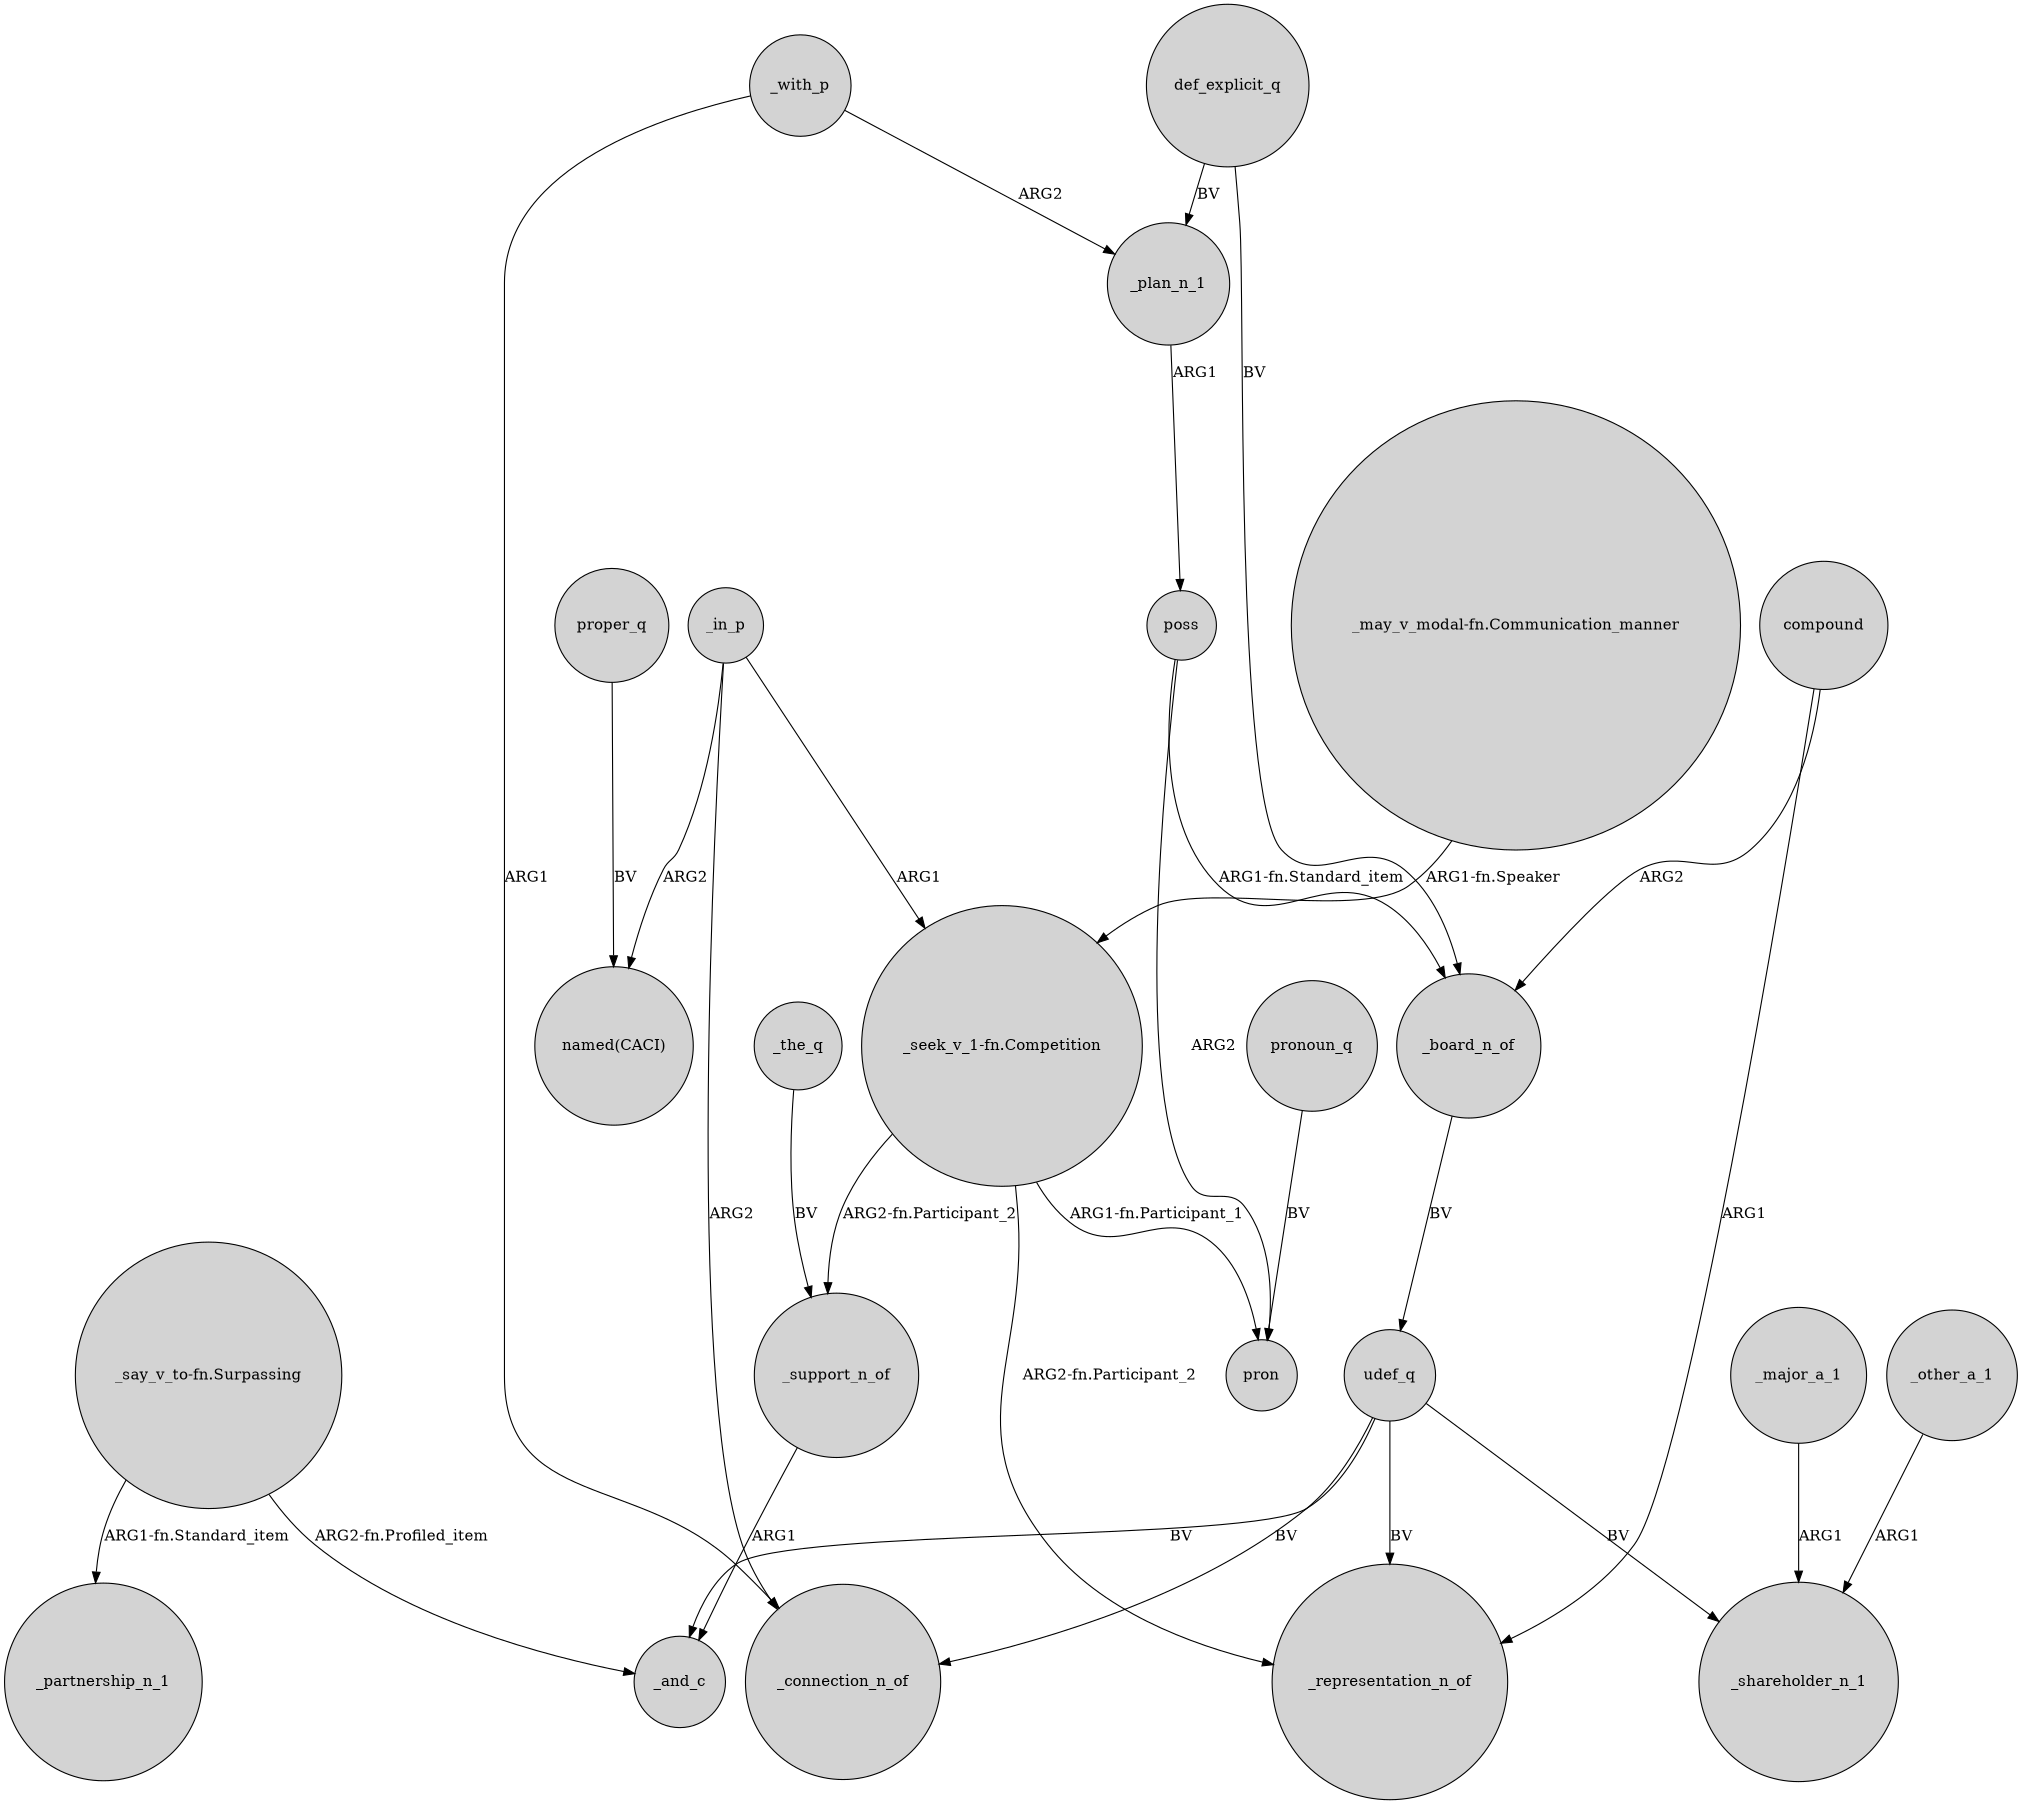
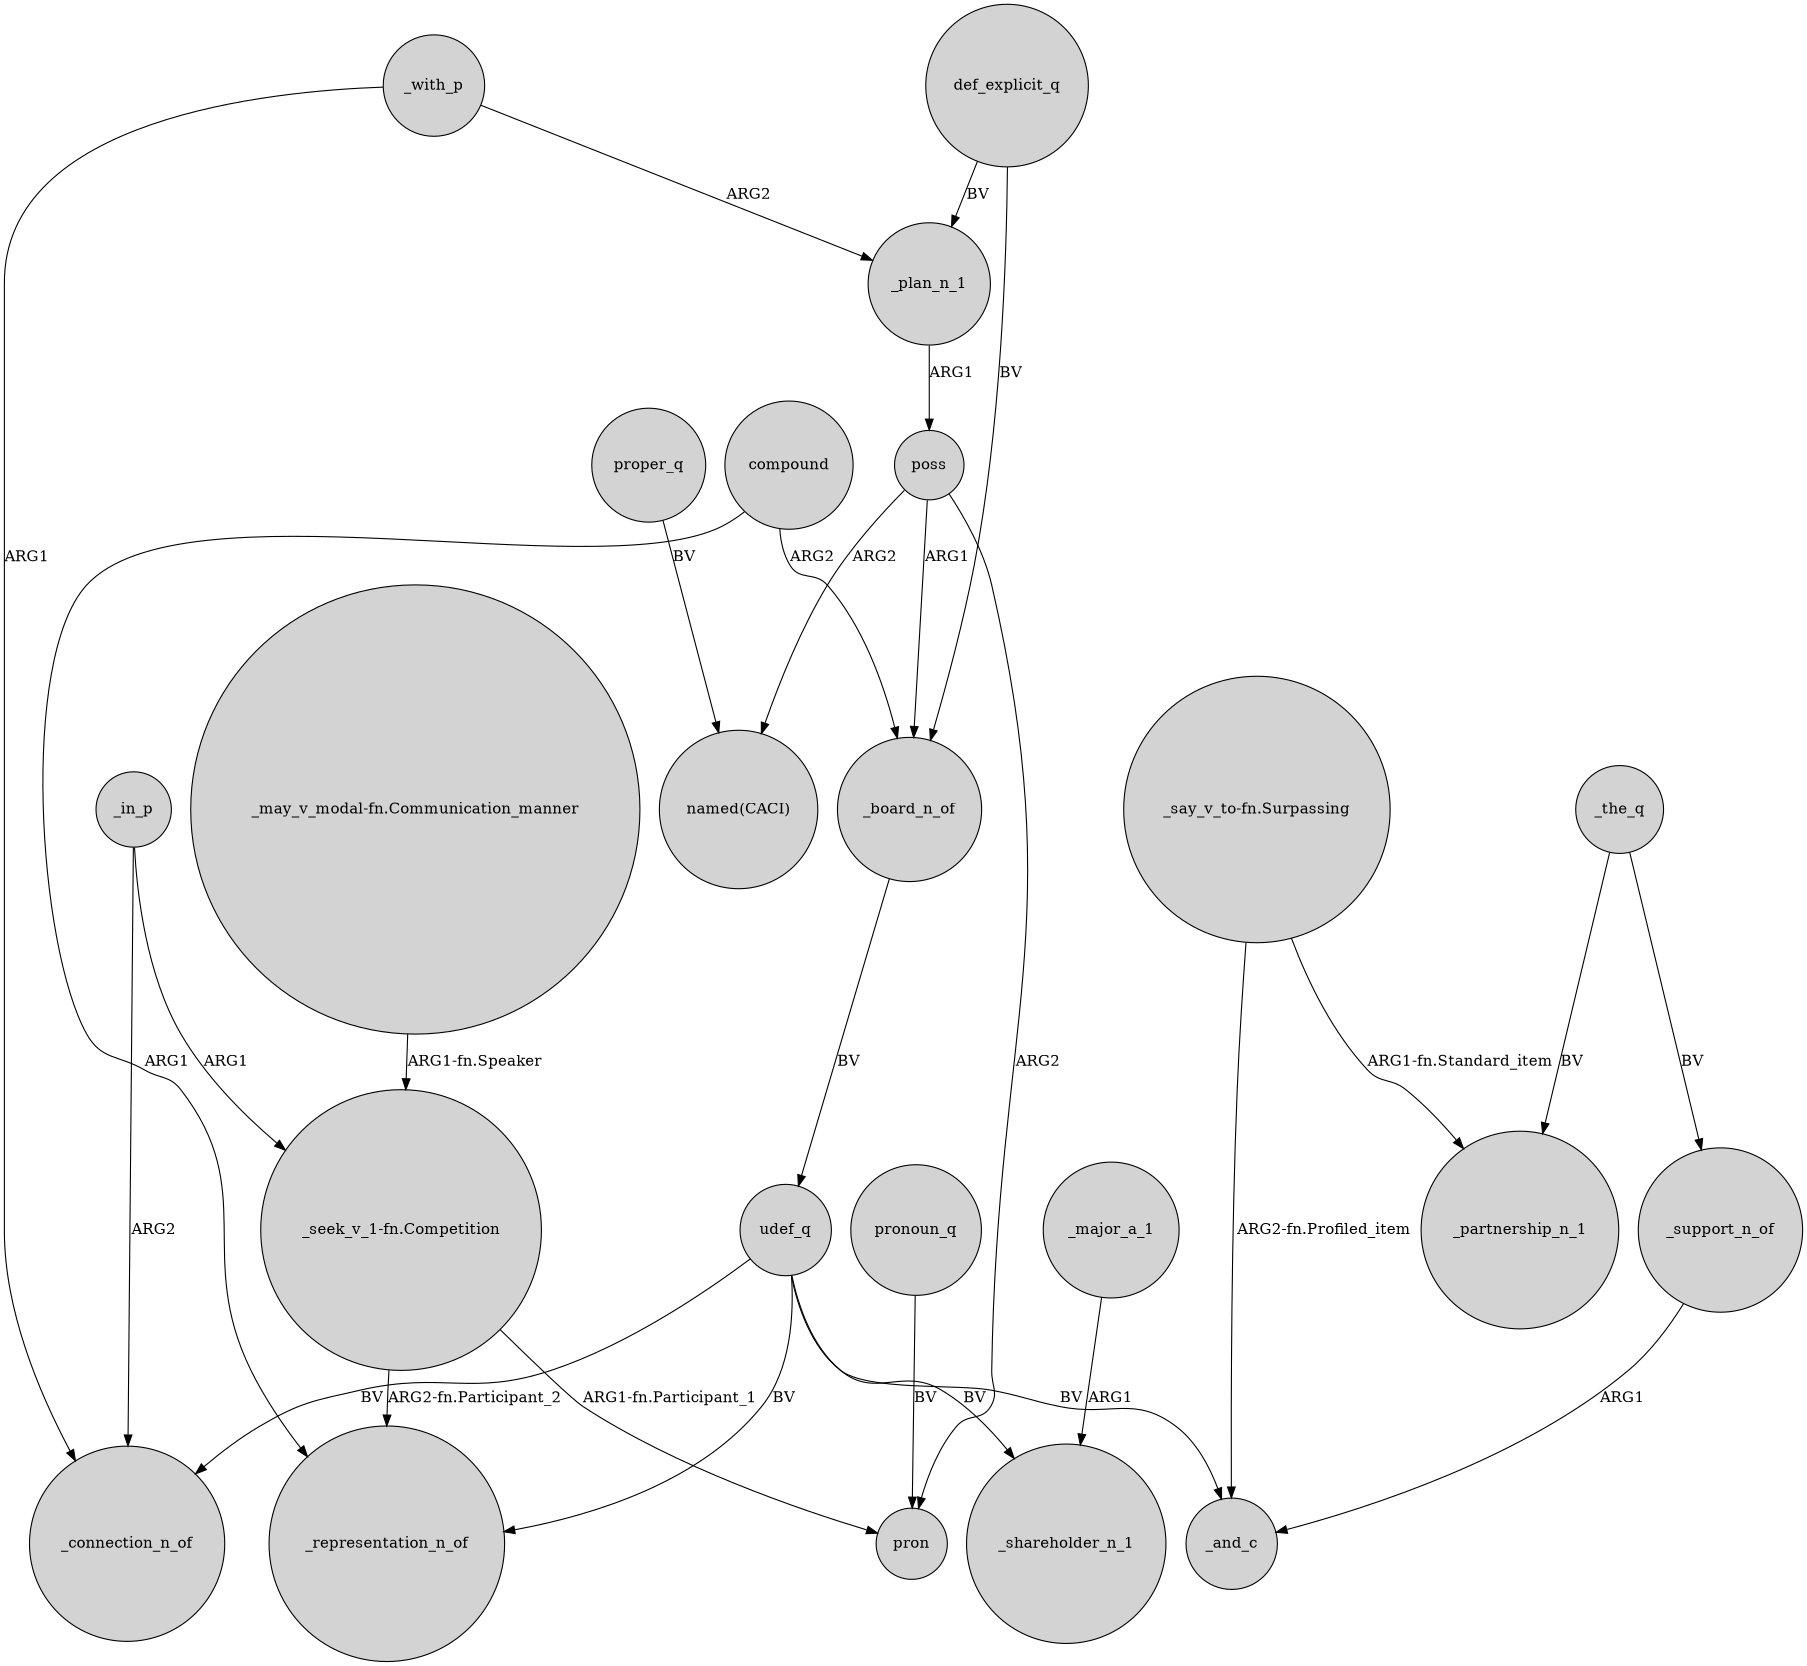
(692, 815) -> (820, 598)
(1311, 878) -> (947, 557)
none -> (1577, 988)
(845, 1202) -> none
(1952, 1375) -> none
